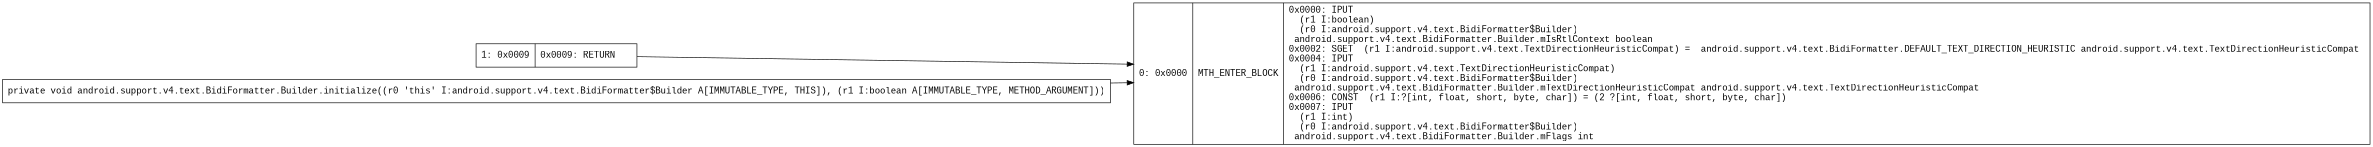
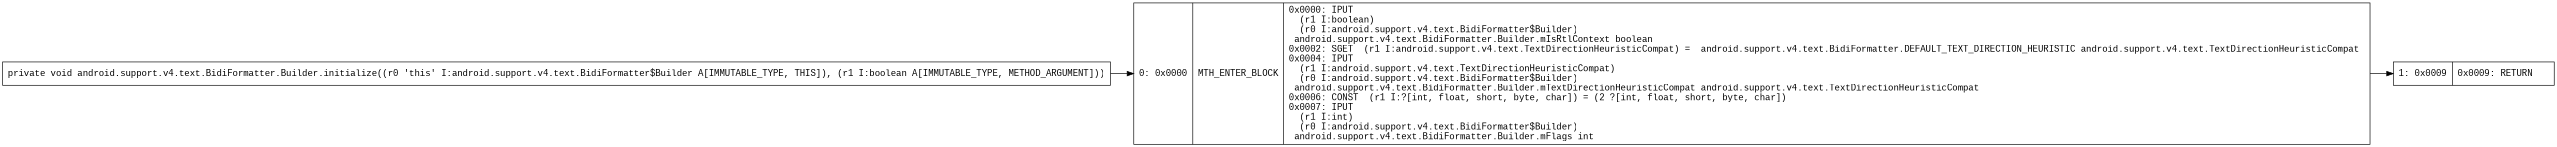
(882, 60) -> (2378, 74)
